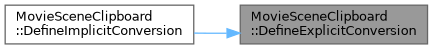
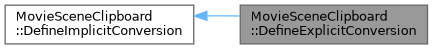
(210, 33) -> (224, 16)
